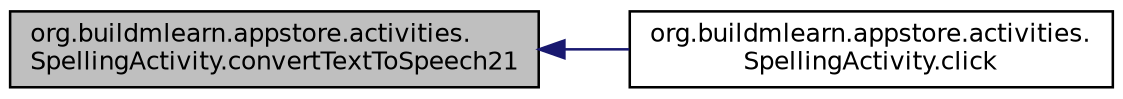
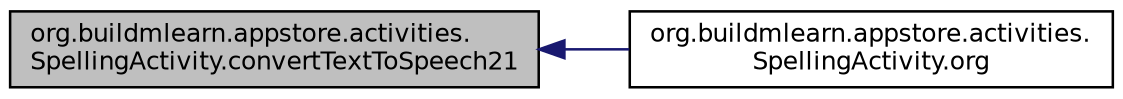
(871, 49) -> (871, 49)
